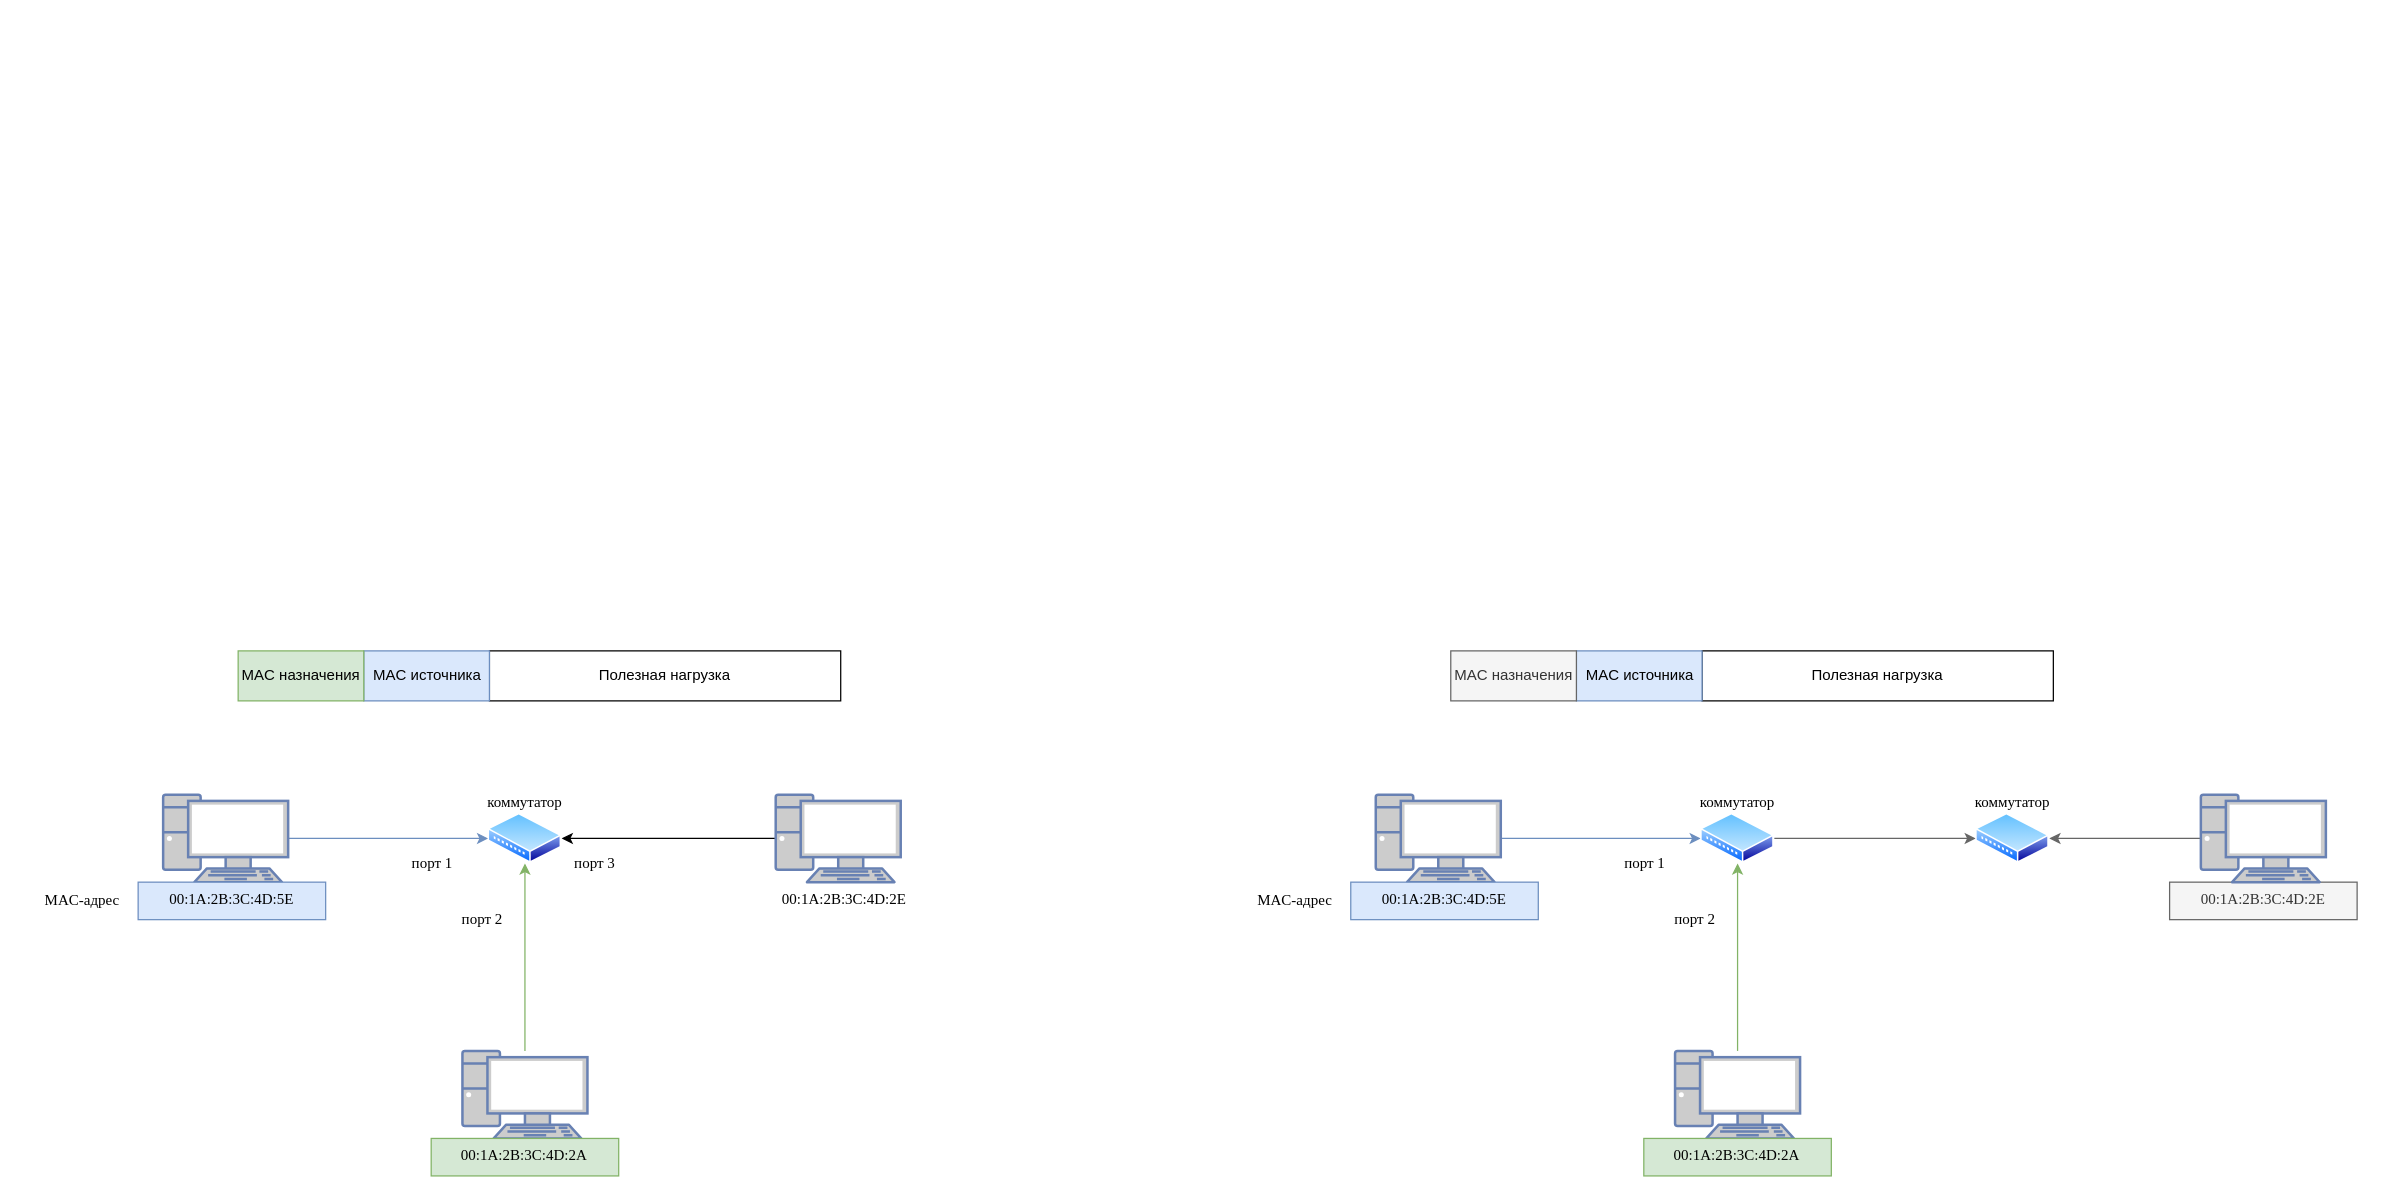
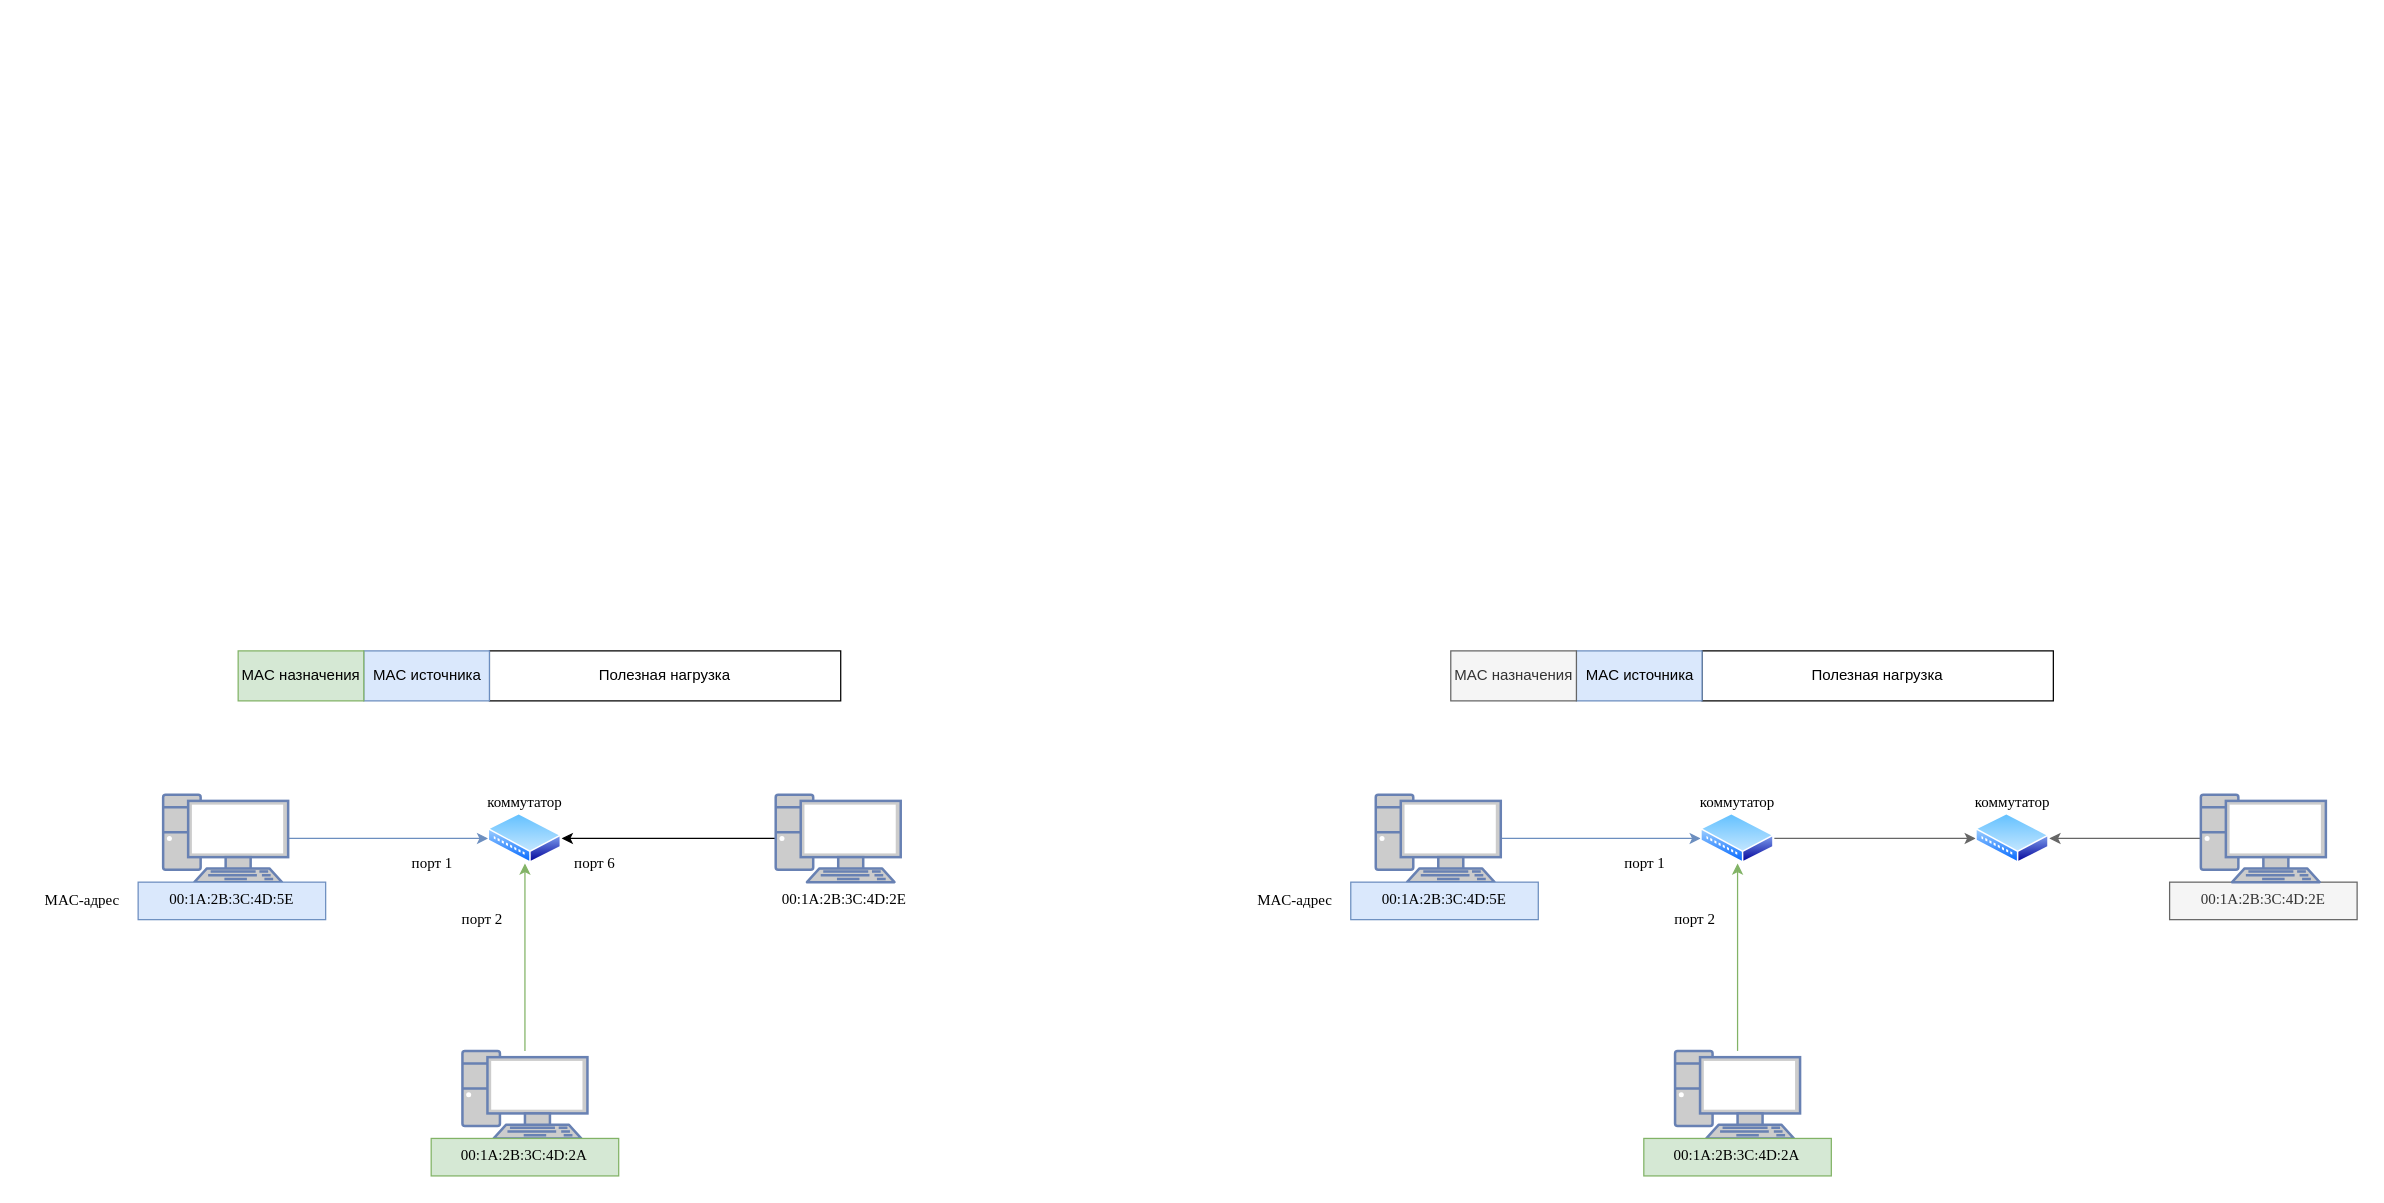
(595, 863) -> (595, 863)
